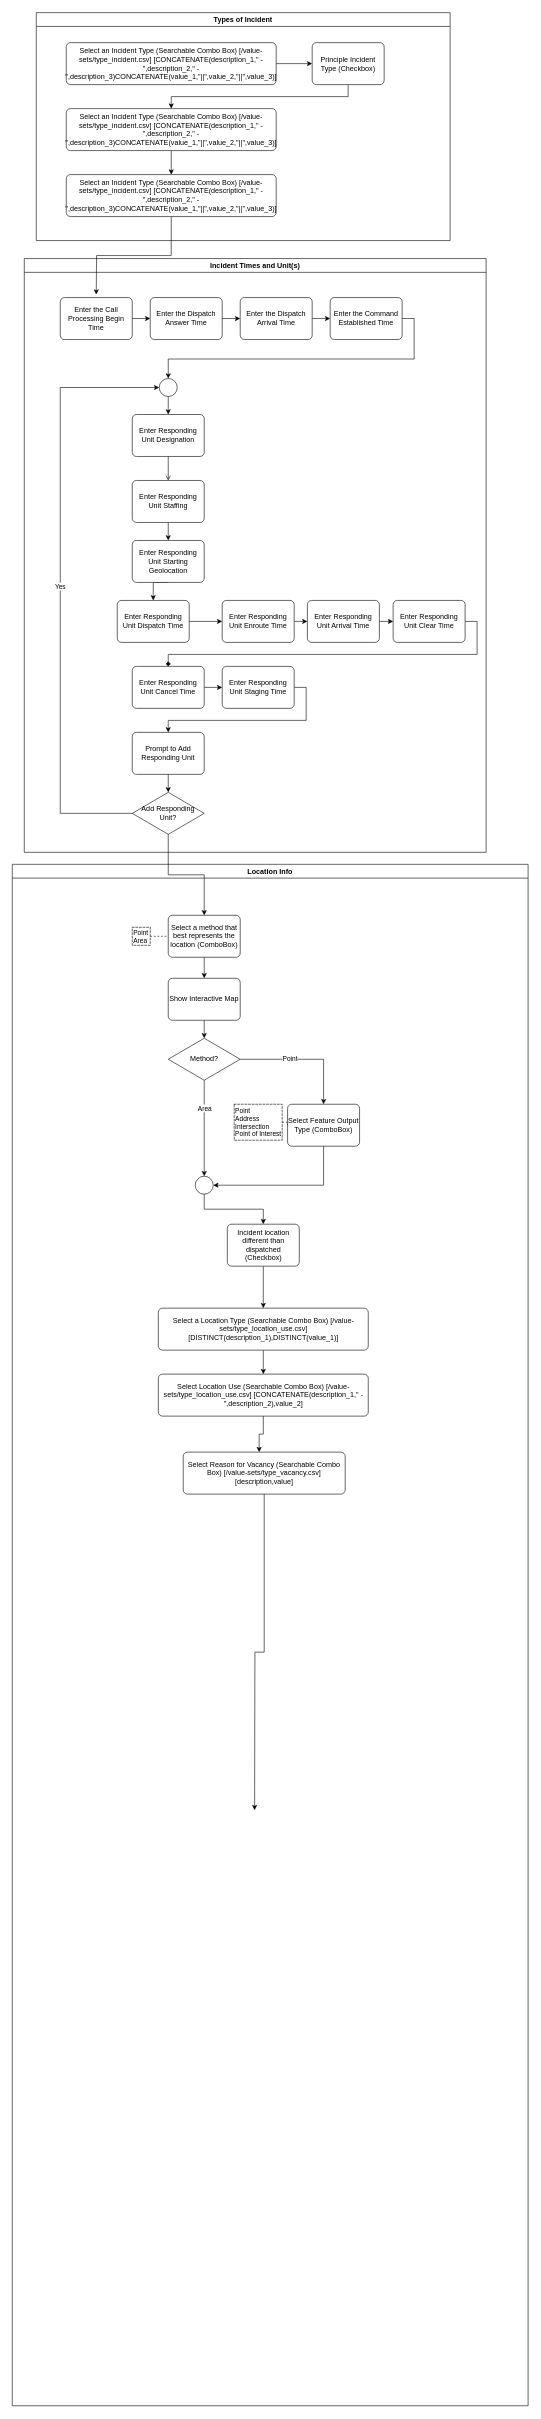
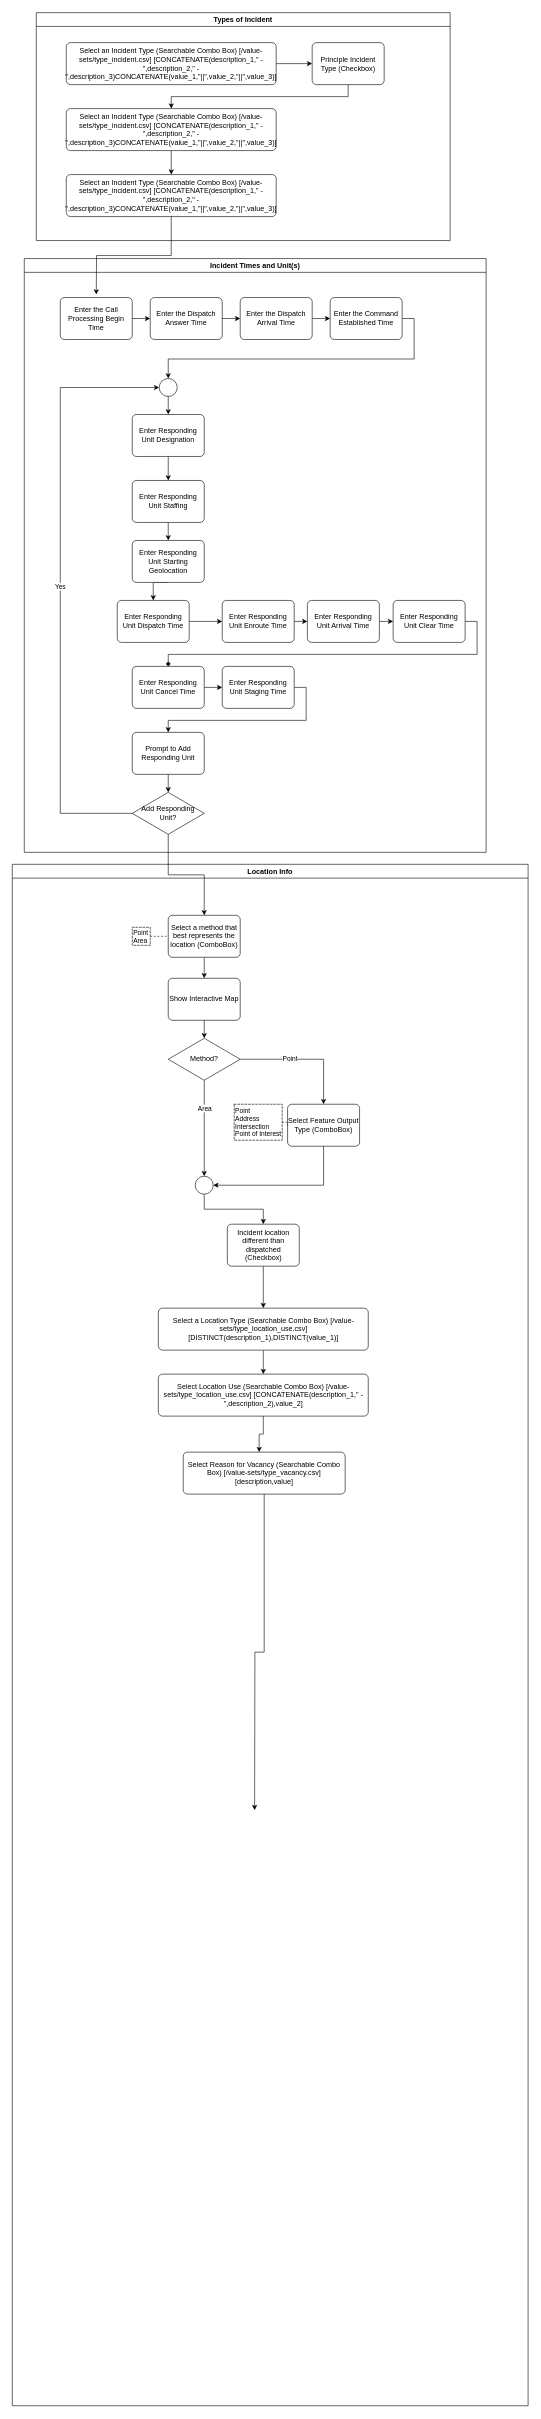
(168, 476) -> (168, 474)
